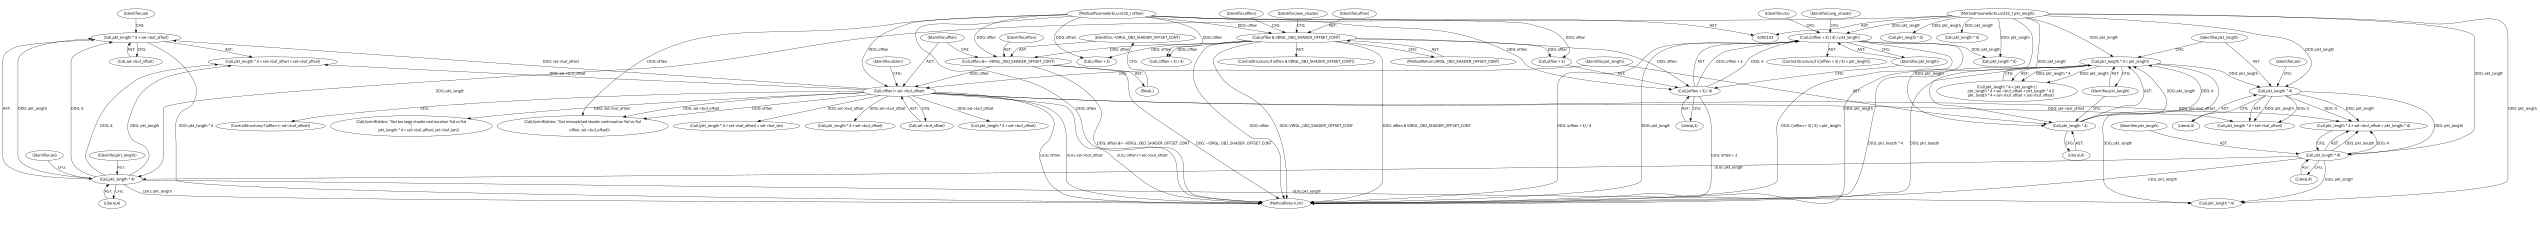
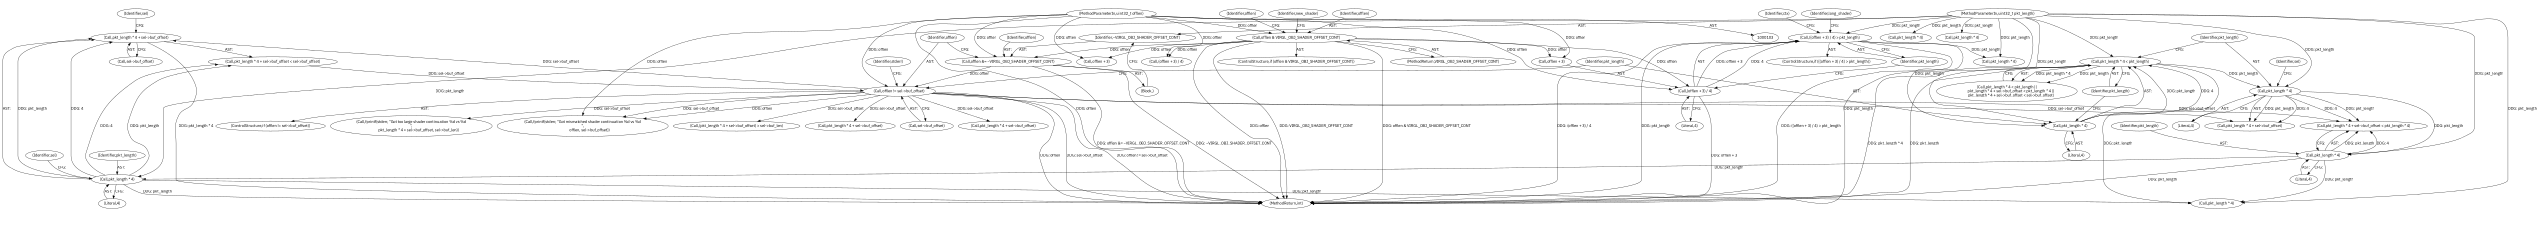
(1865, 23) -> (1566, 24)
(596, 78) -> (585, 83)
(425, 109) -> (425, 109)
